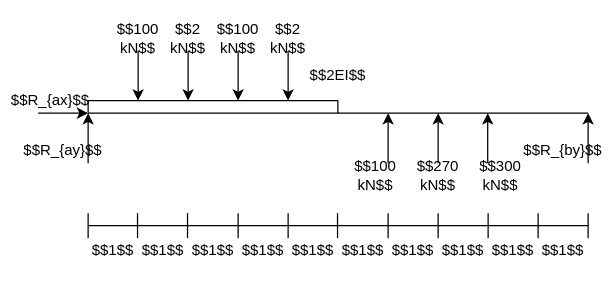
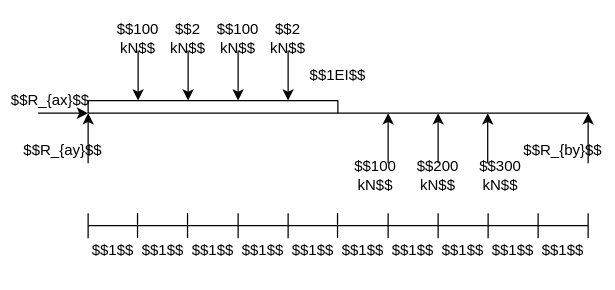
(338, 76) -> (338, 76)
(438, 176) -> (438, 176)
